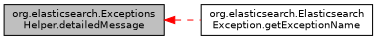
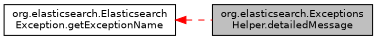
(188, 20) -> (199, 20)
